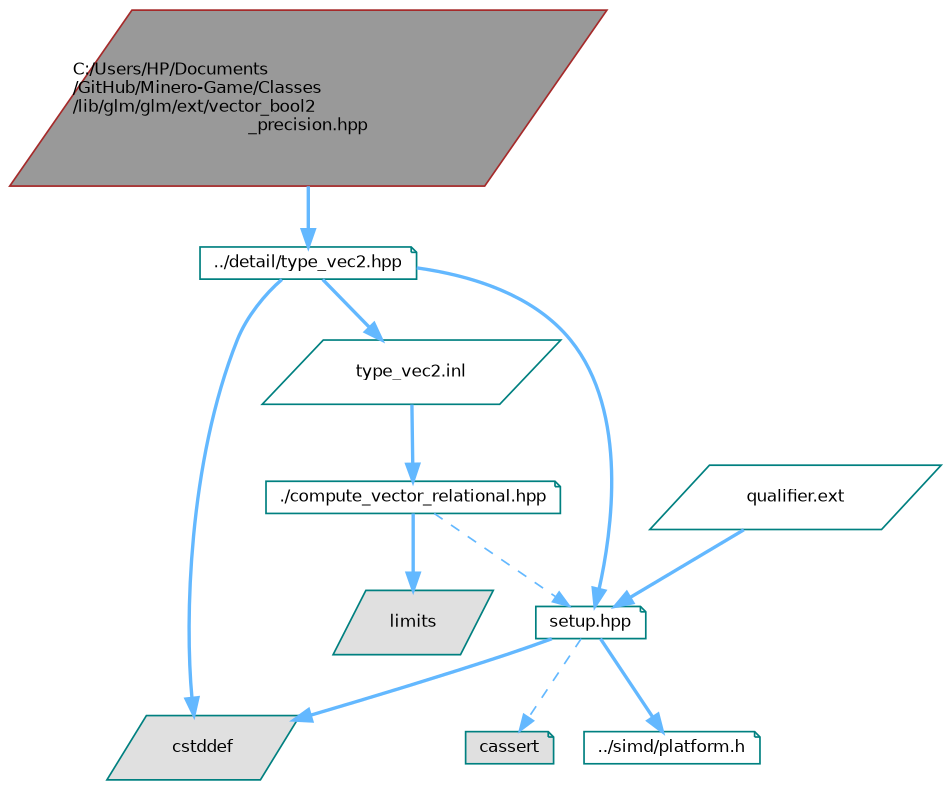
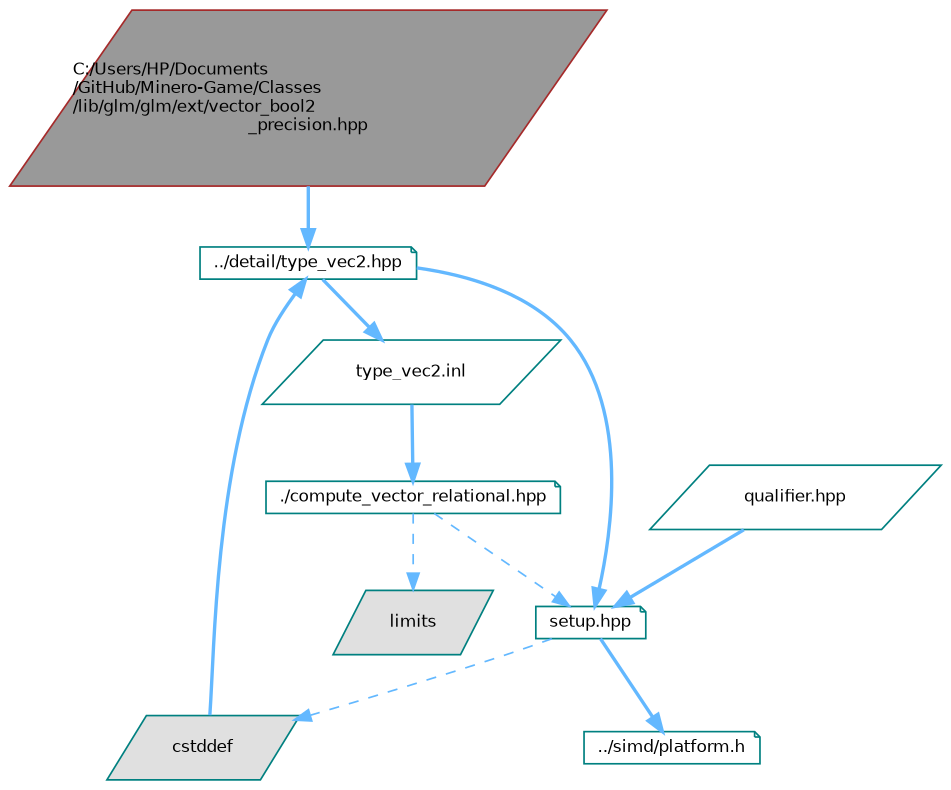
(201, 479) -> (228, 498)
(796, 497) -> (796, 497)
(413, 543) -> (413, 543)
(432, 679) -> (432, 679)
(510, 748) -> none
